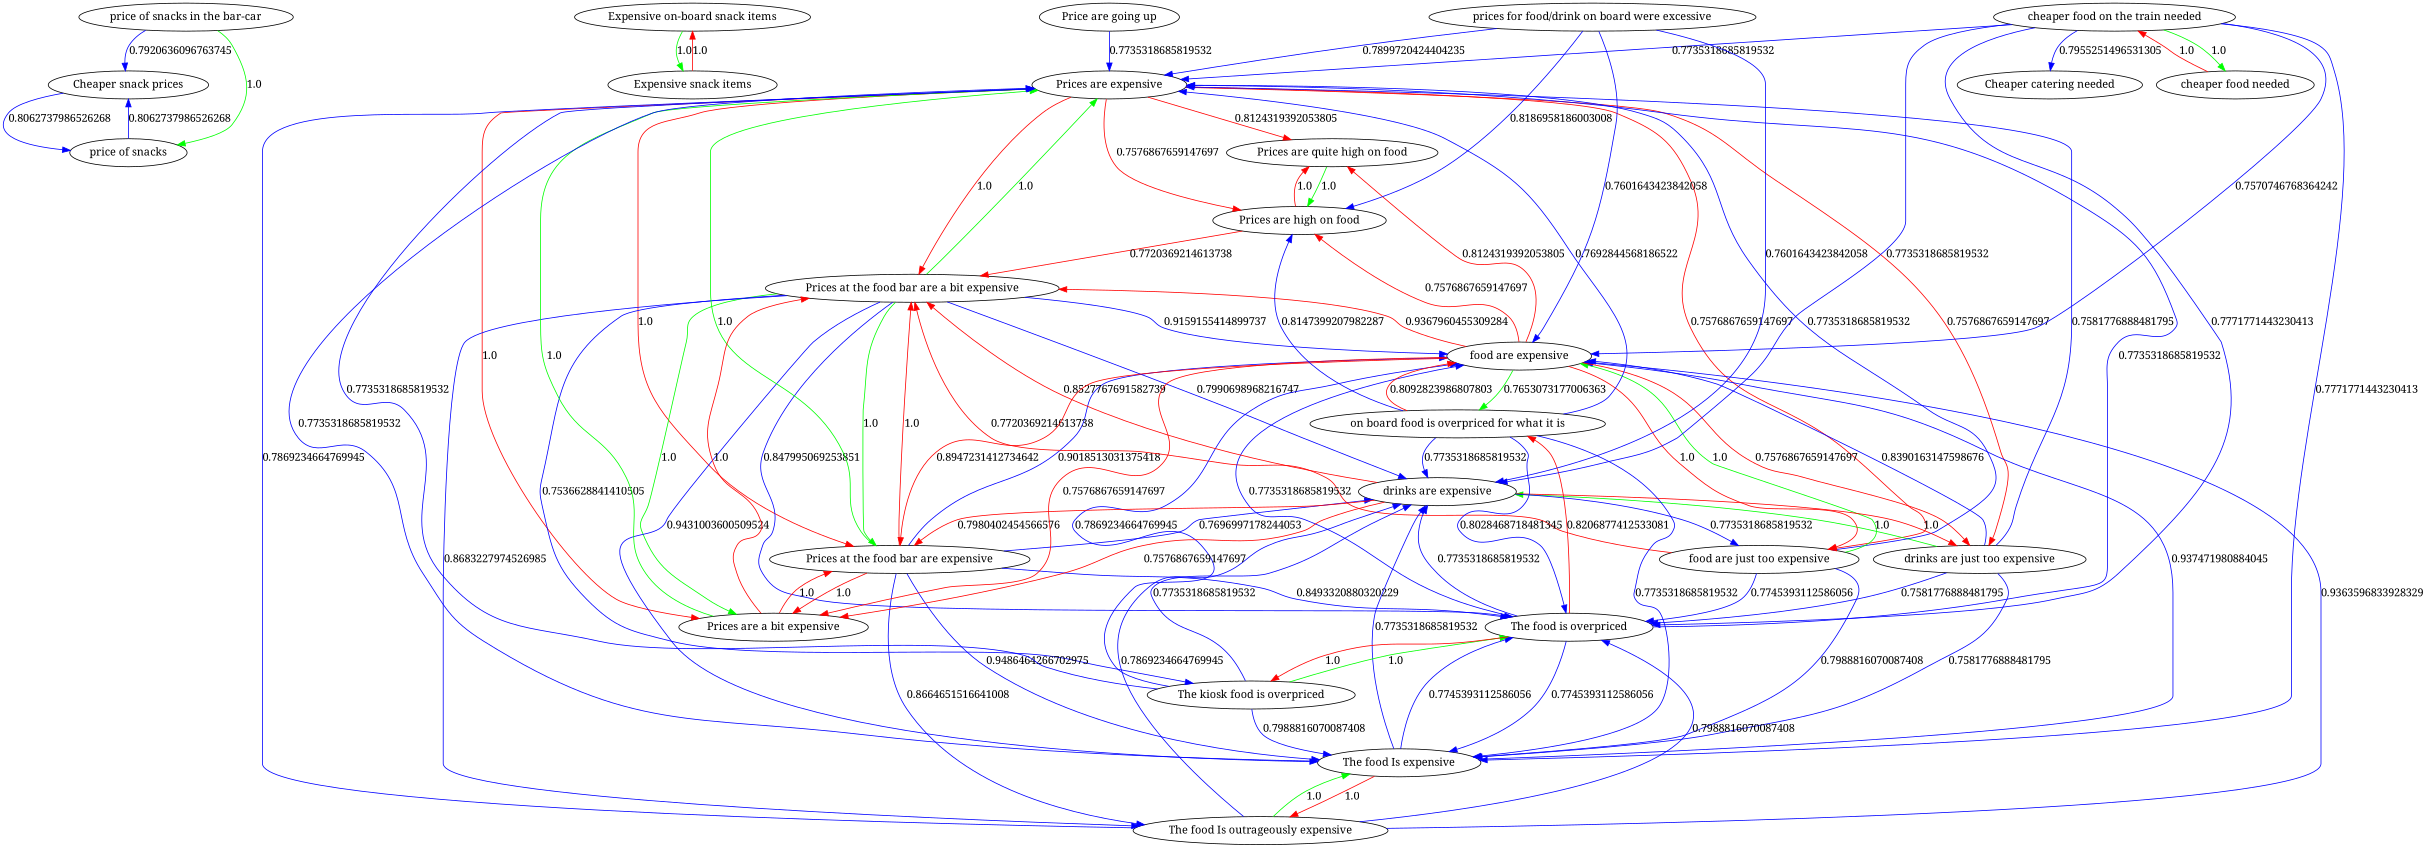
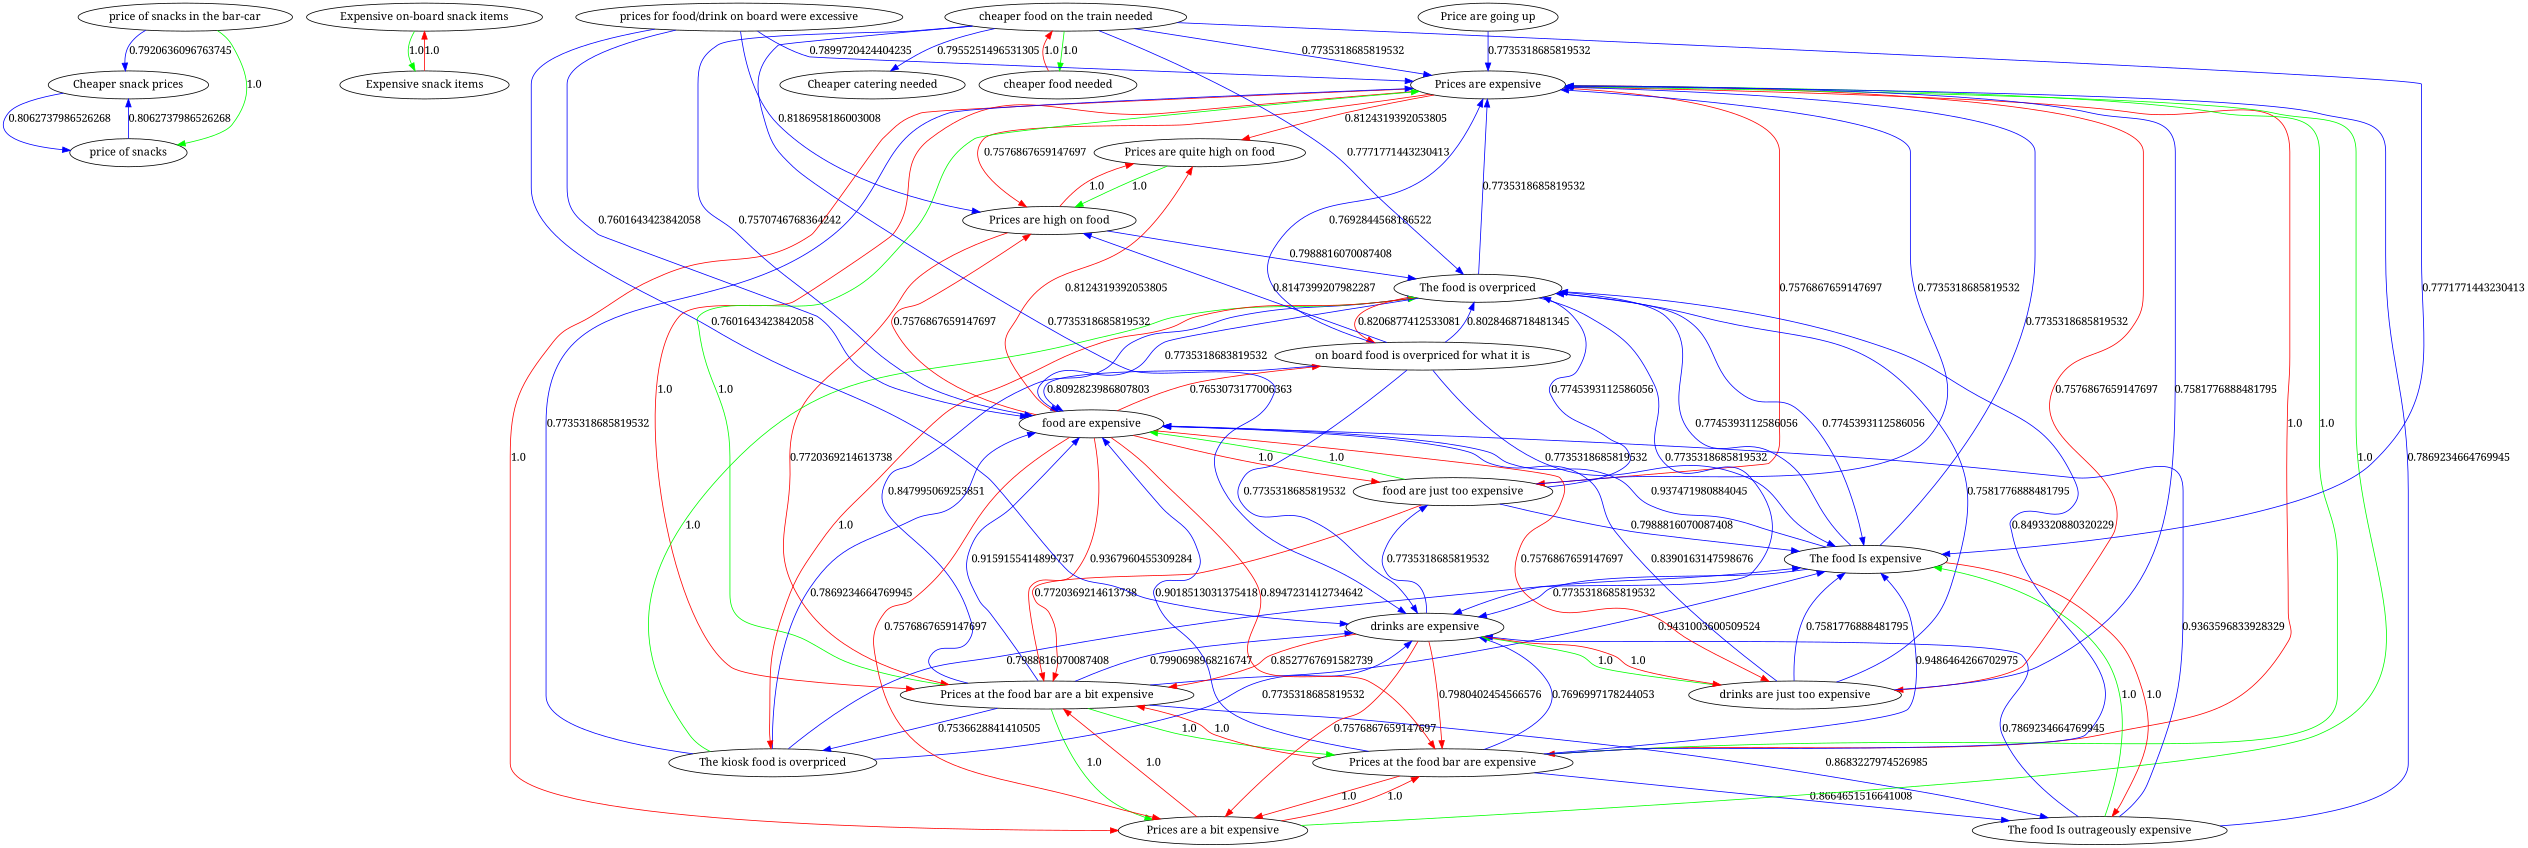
(1388, 387) -> (1167, 371)
(1501, 389) -> (1212, 380)
(1300, 492) -> (1216, 356)
(1596, 781) -> (1257, 255)
